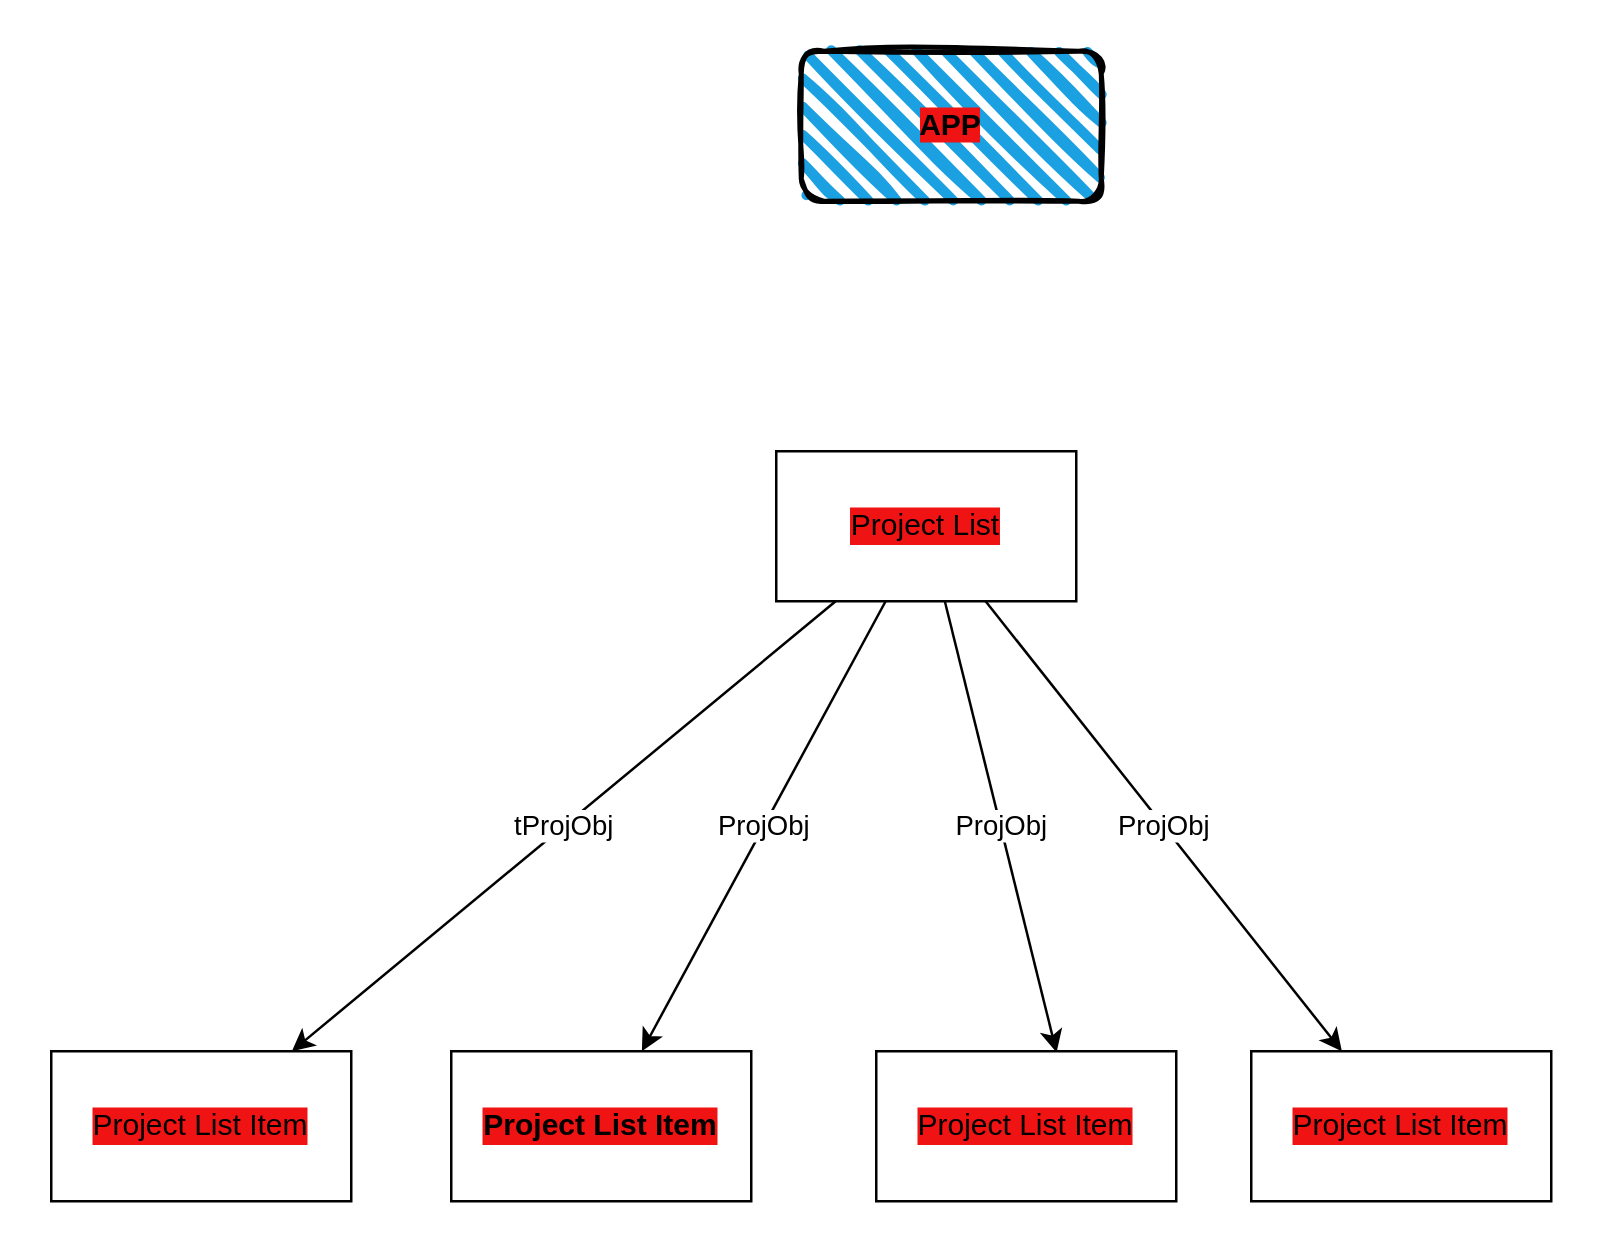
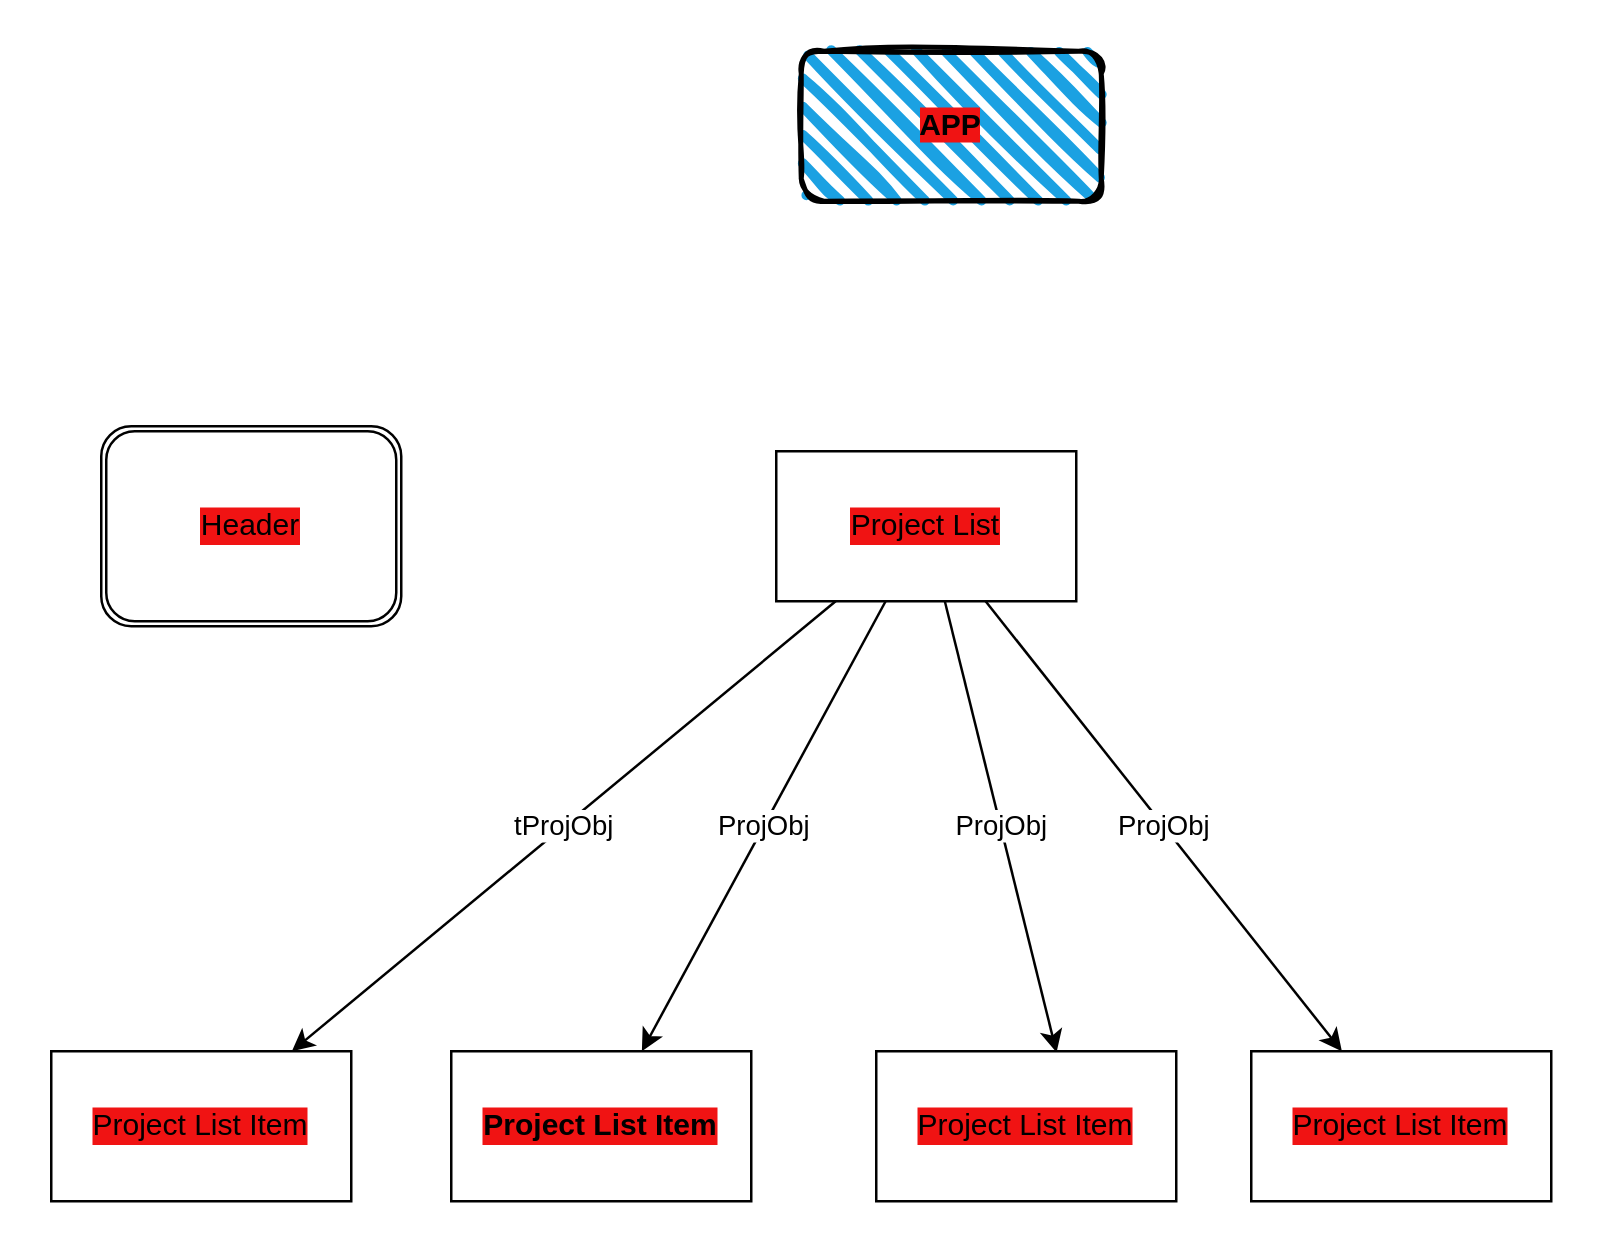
none -> (251, 526)
